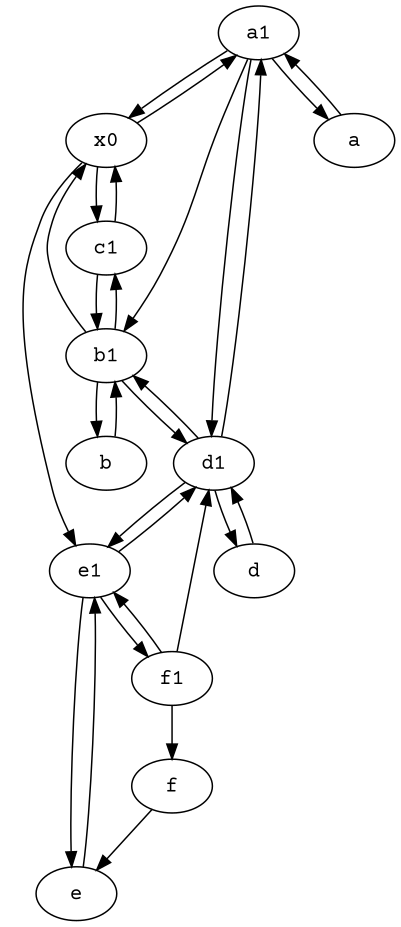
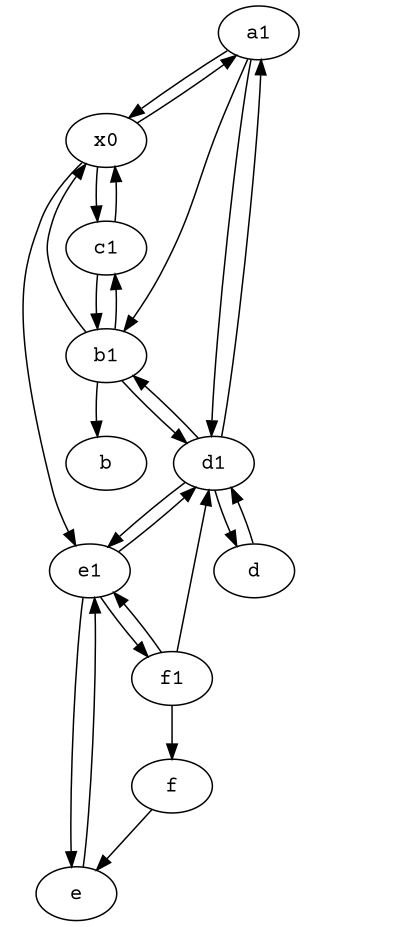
(354, 140) -> none
(116, 417) -> none
